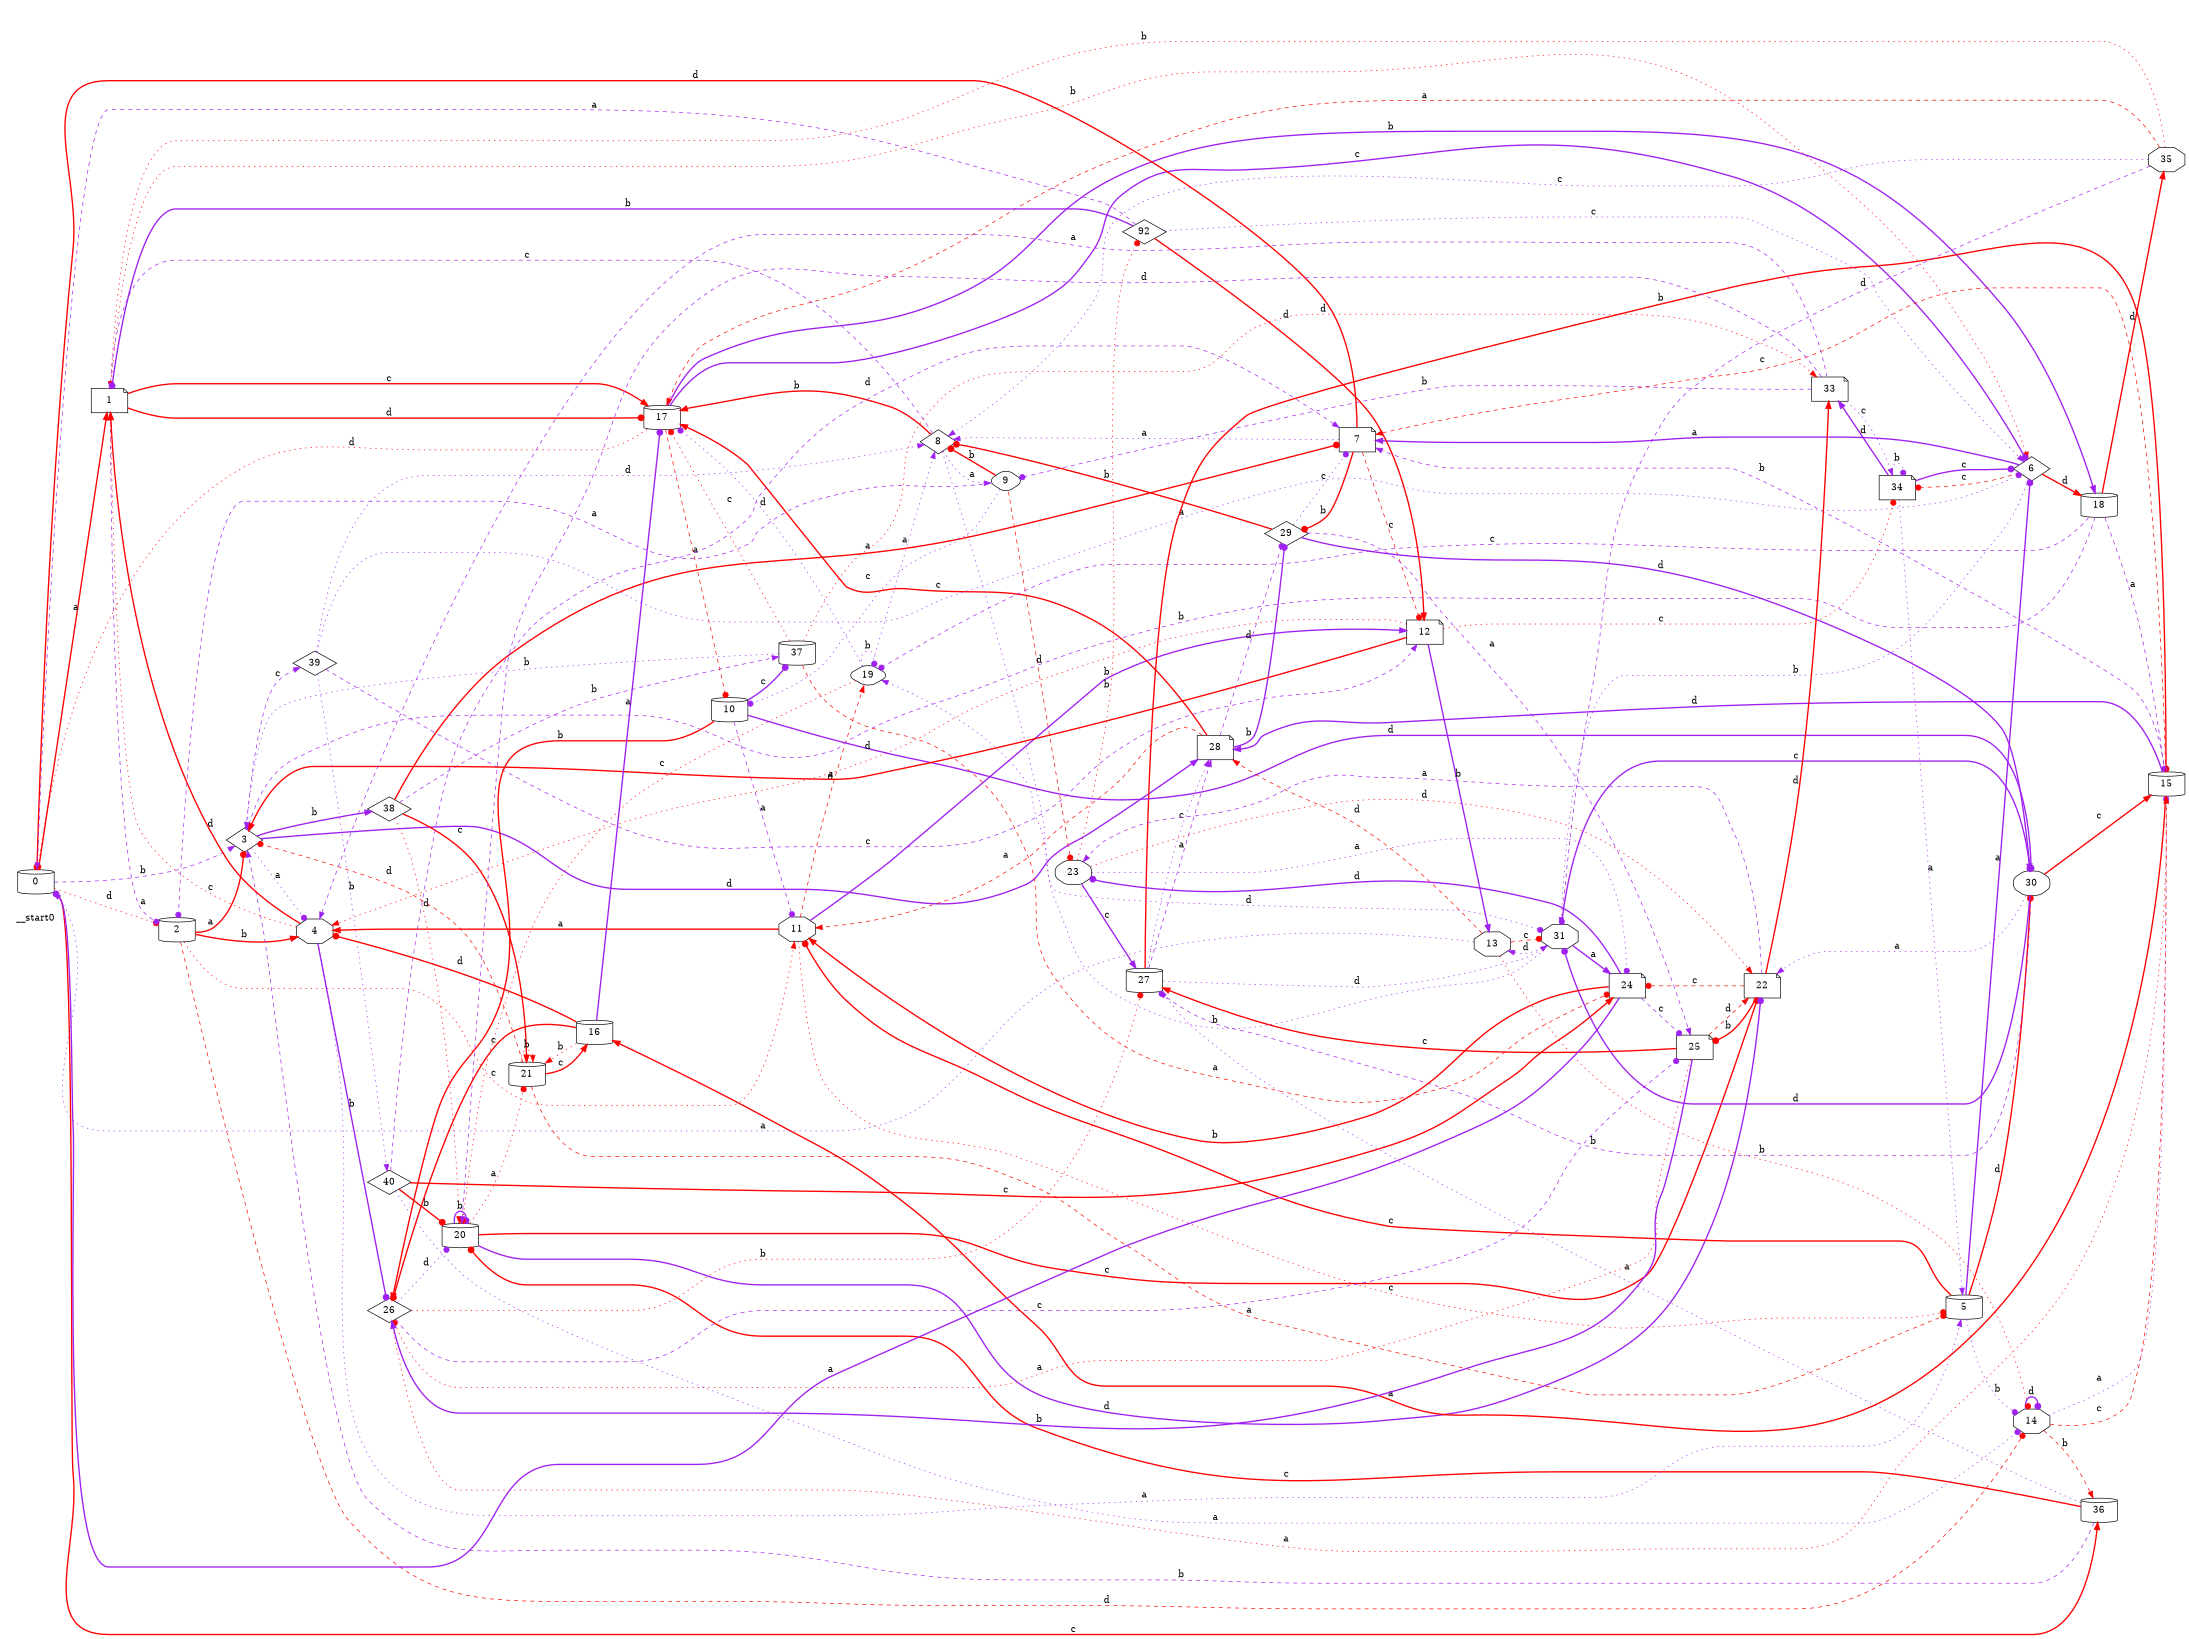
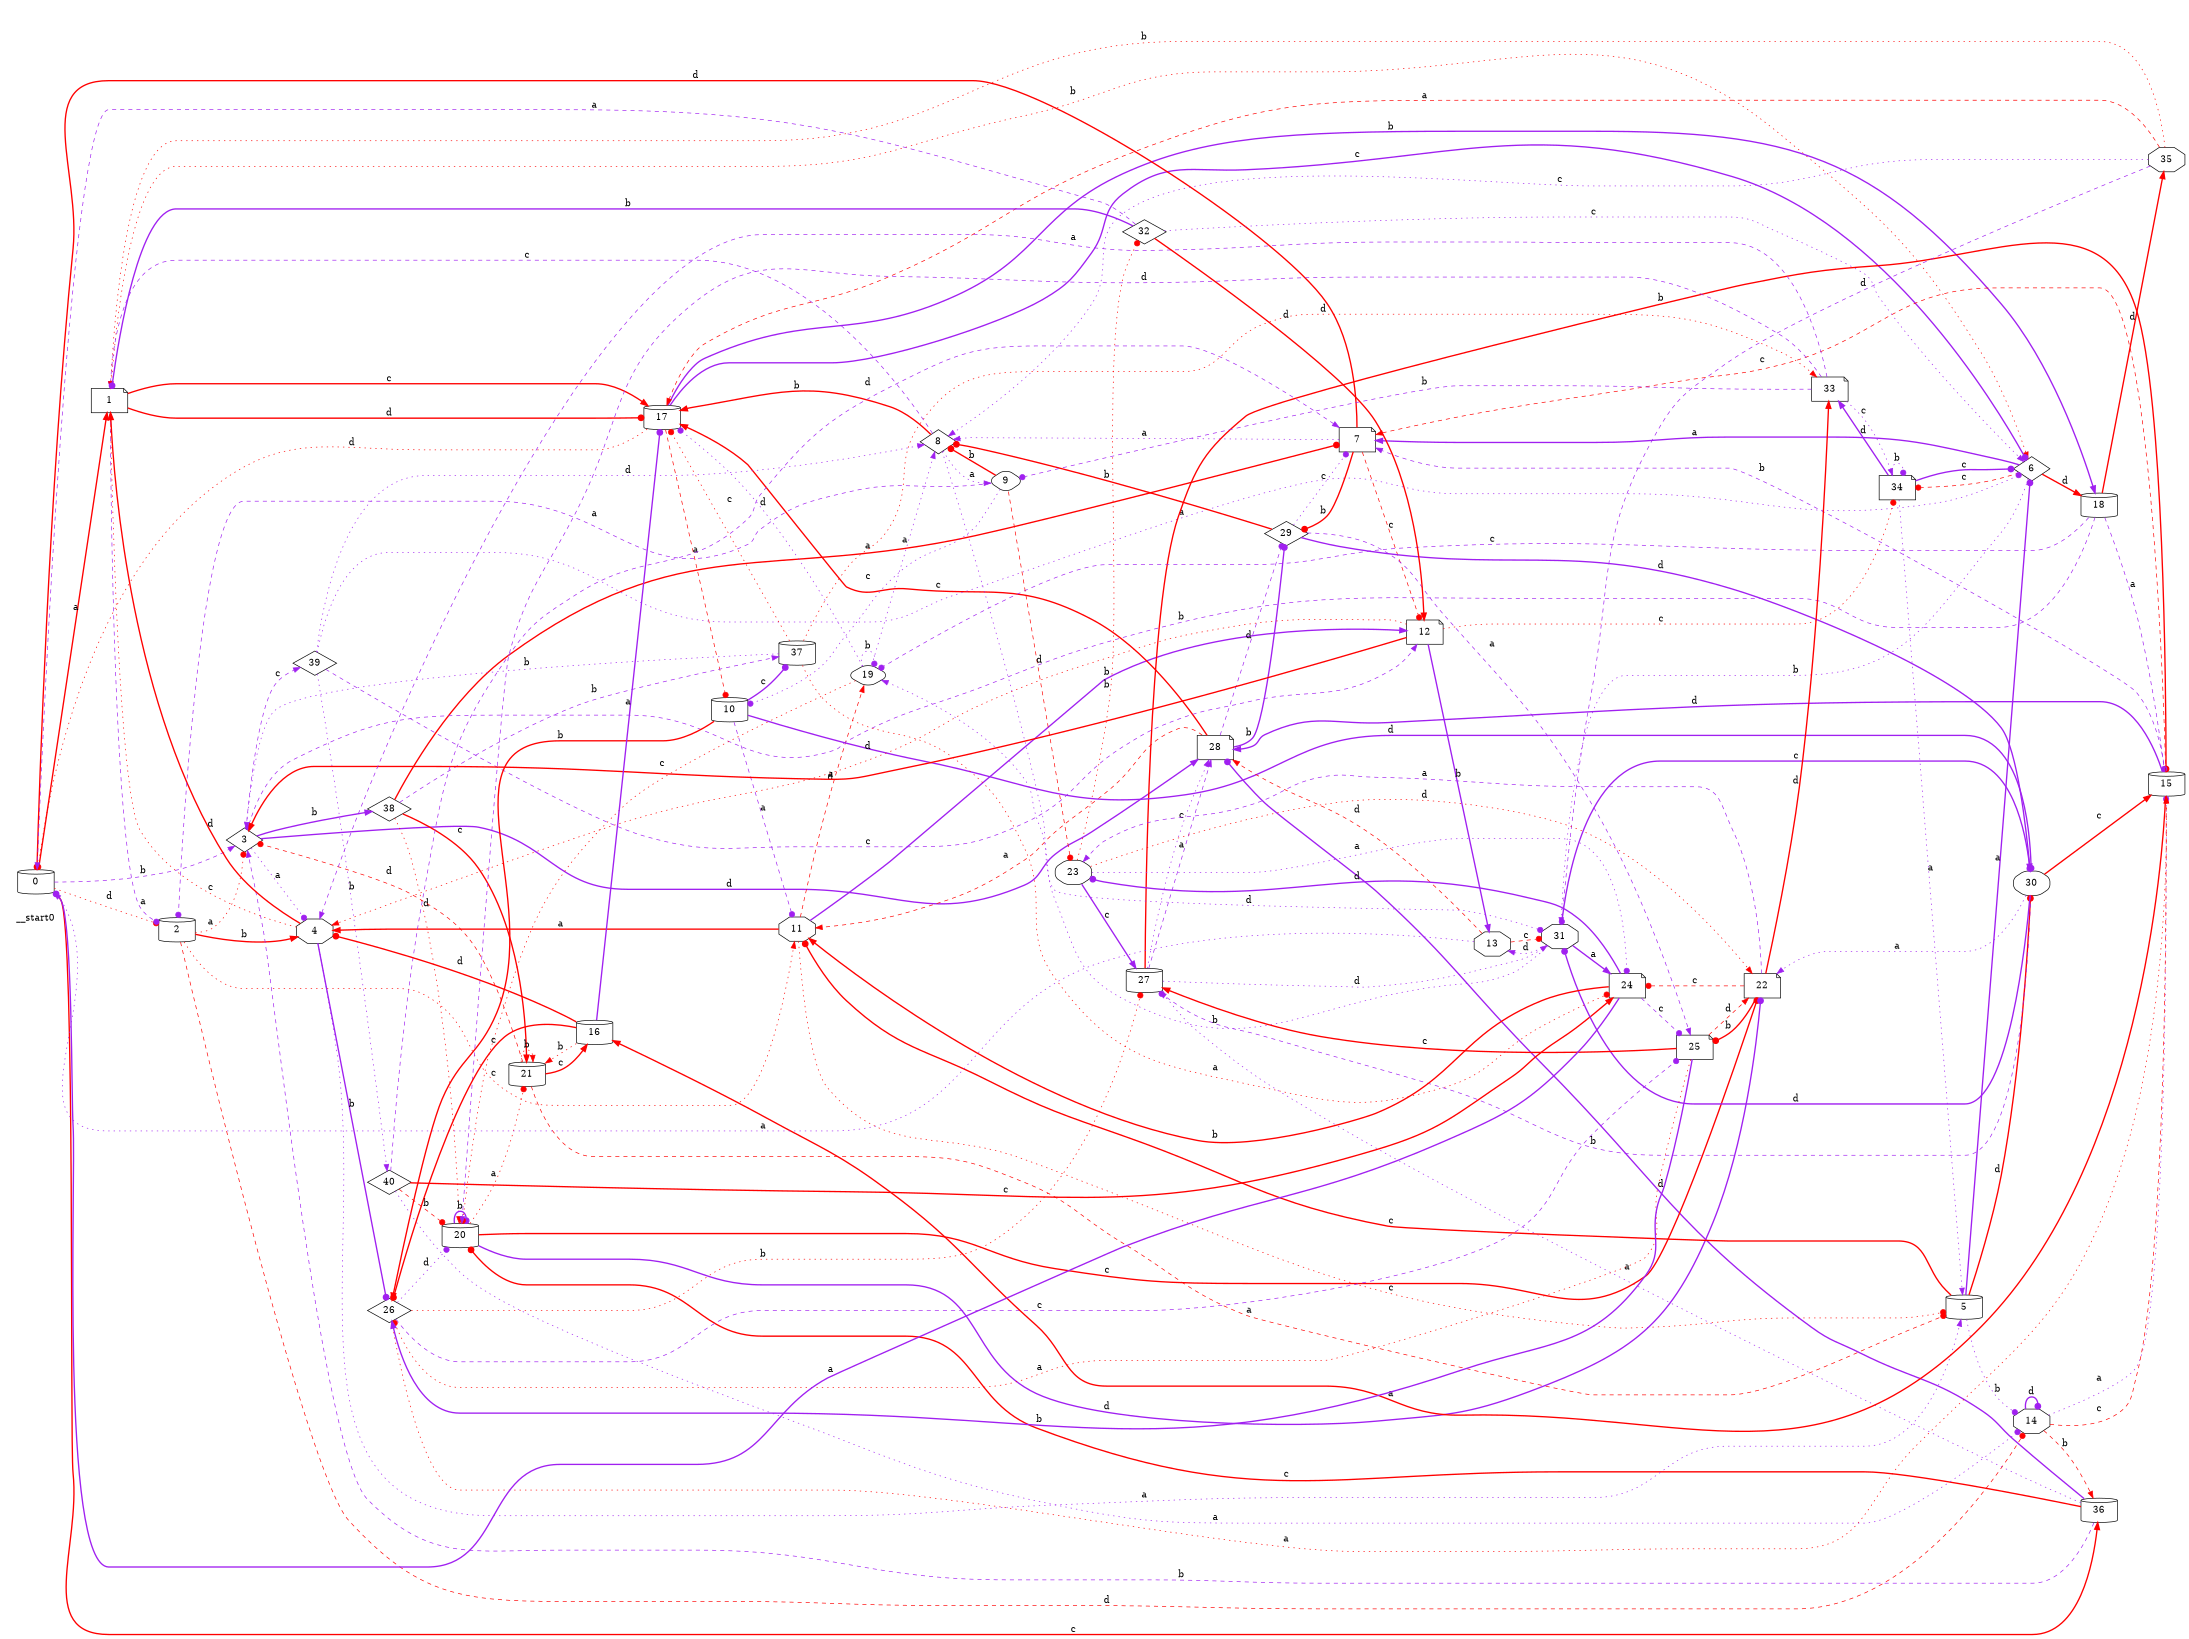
(1144, 232) -> (1144, 232)
(229, 909) -> (229, 909)
(1116, 1041) -> (1116, 1041)
none -> (1633, 1162)
(1783, 1165) -> none
(417, 1203) -> (417, 1203)
